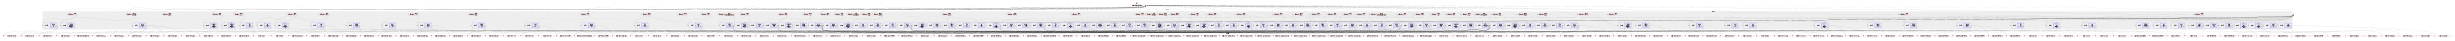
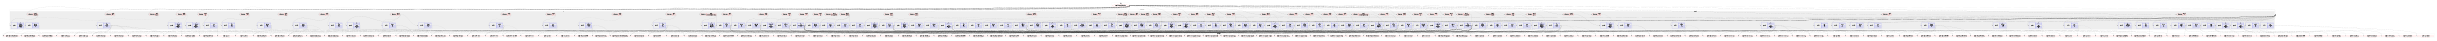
(818, 36) -> none
(1210, 36) -> (1319, 36)
(1390, 36) -> (1372, 36)
(1837, 36) -> (1801, 36)
